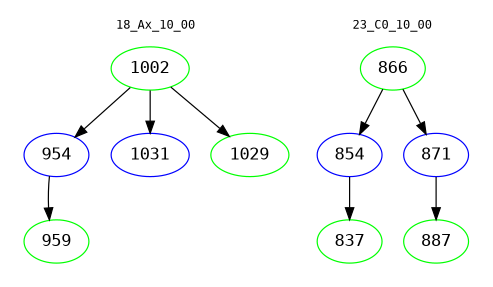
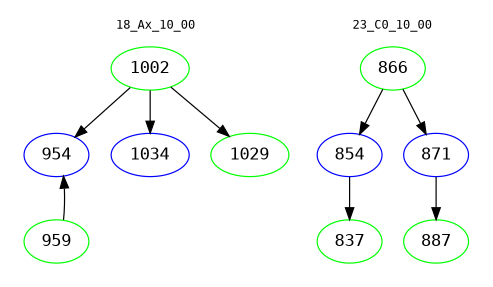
(150, 155) -> (150, 155)
(48, 192) -> (64, 204)
